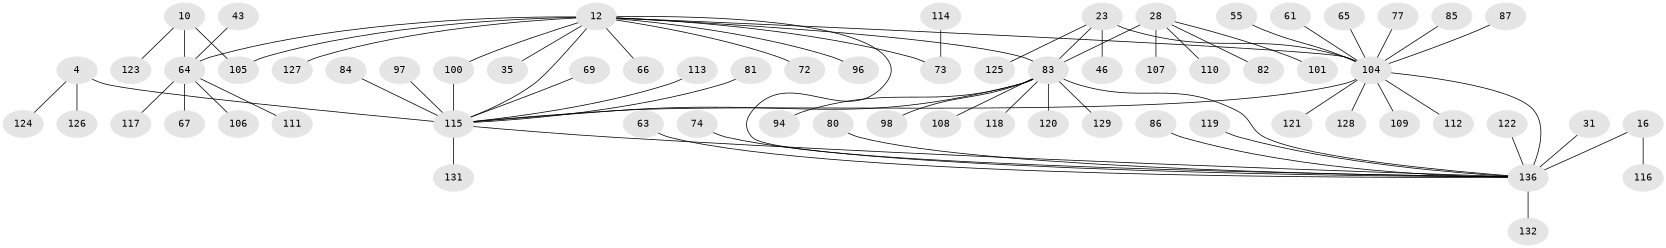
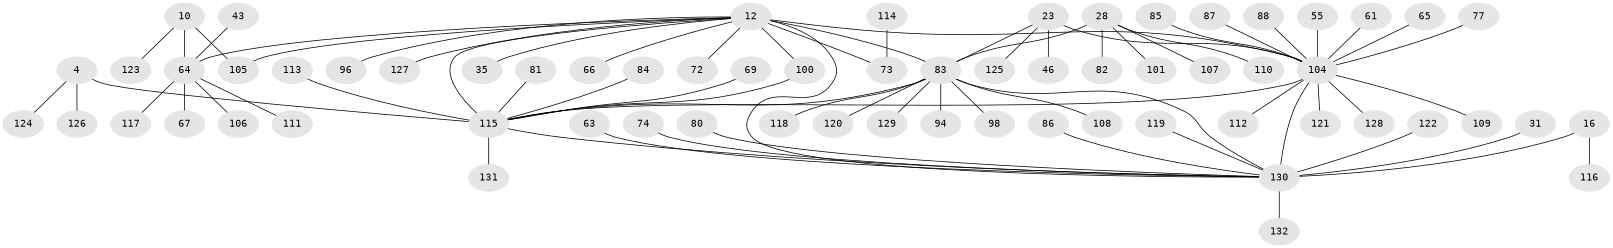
none -> (1264, 16)
(400, 70) -> none
(1528, 178) -> (1279, 178)
